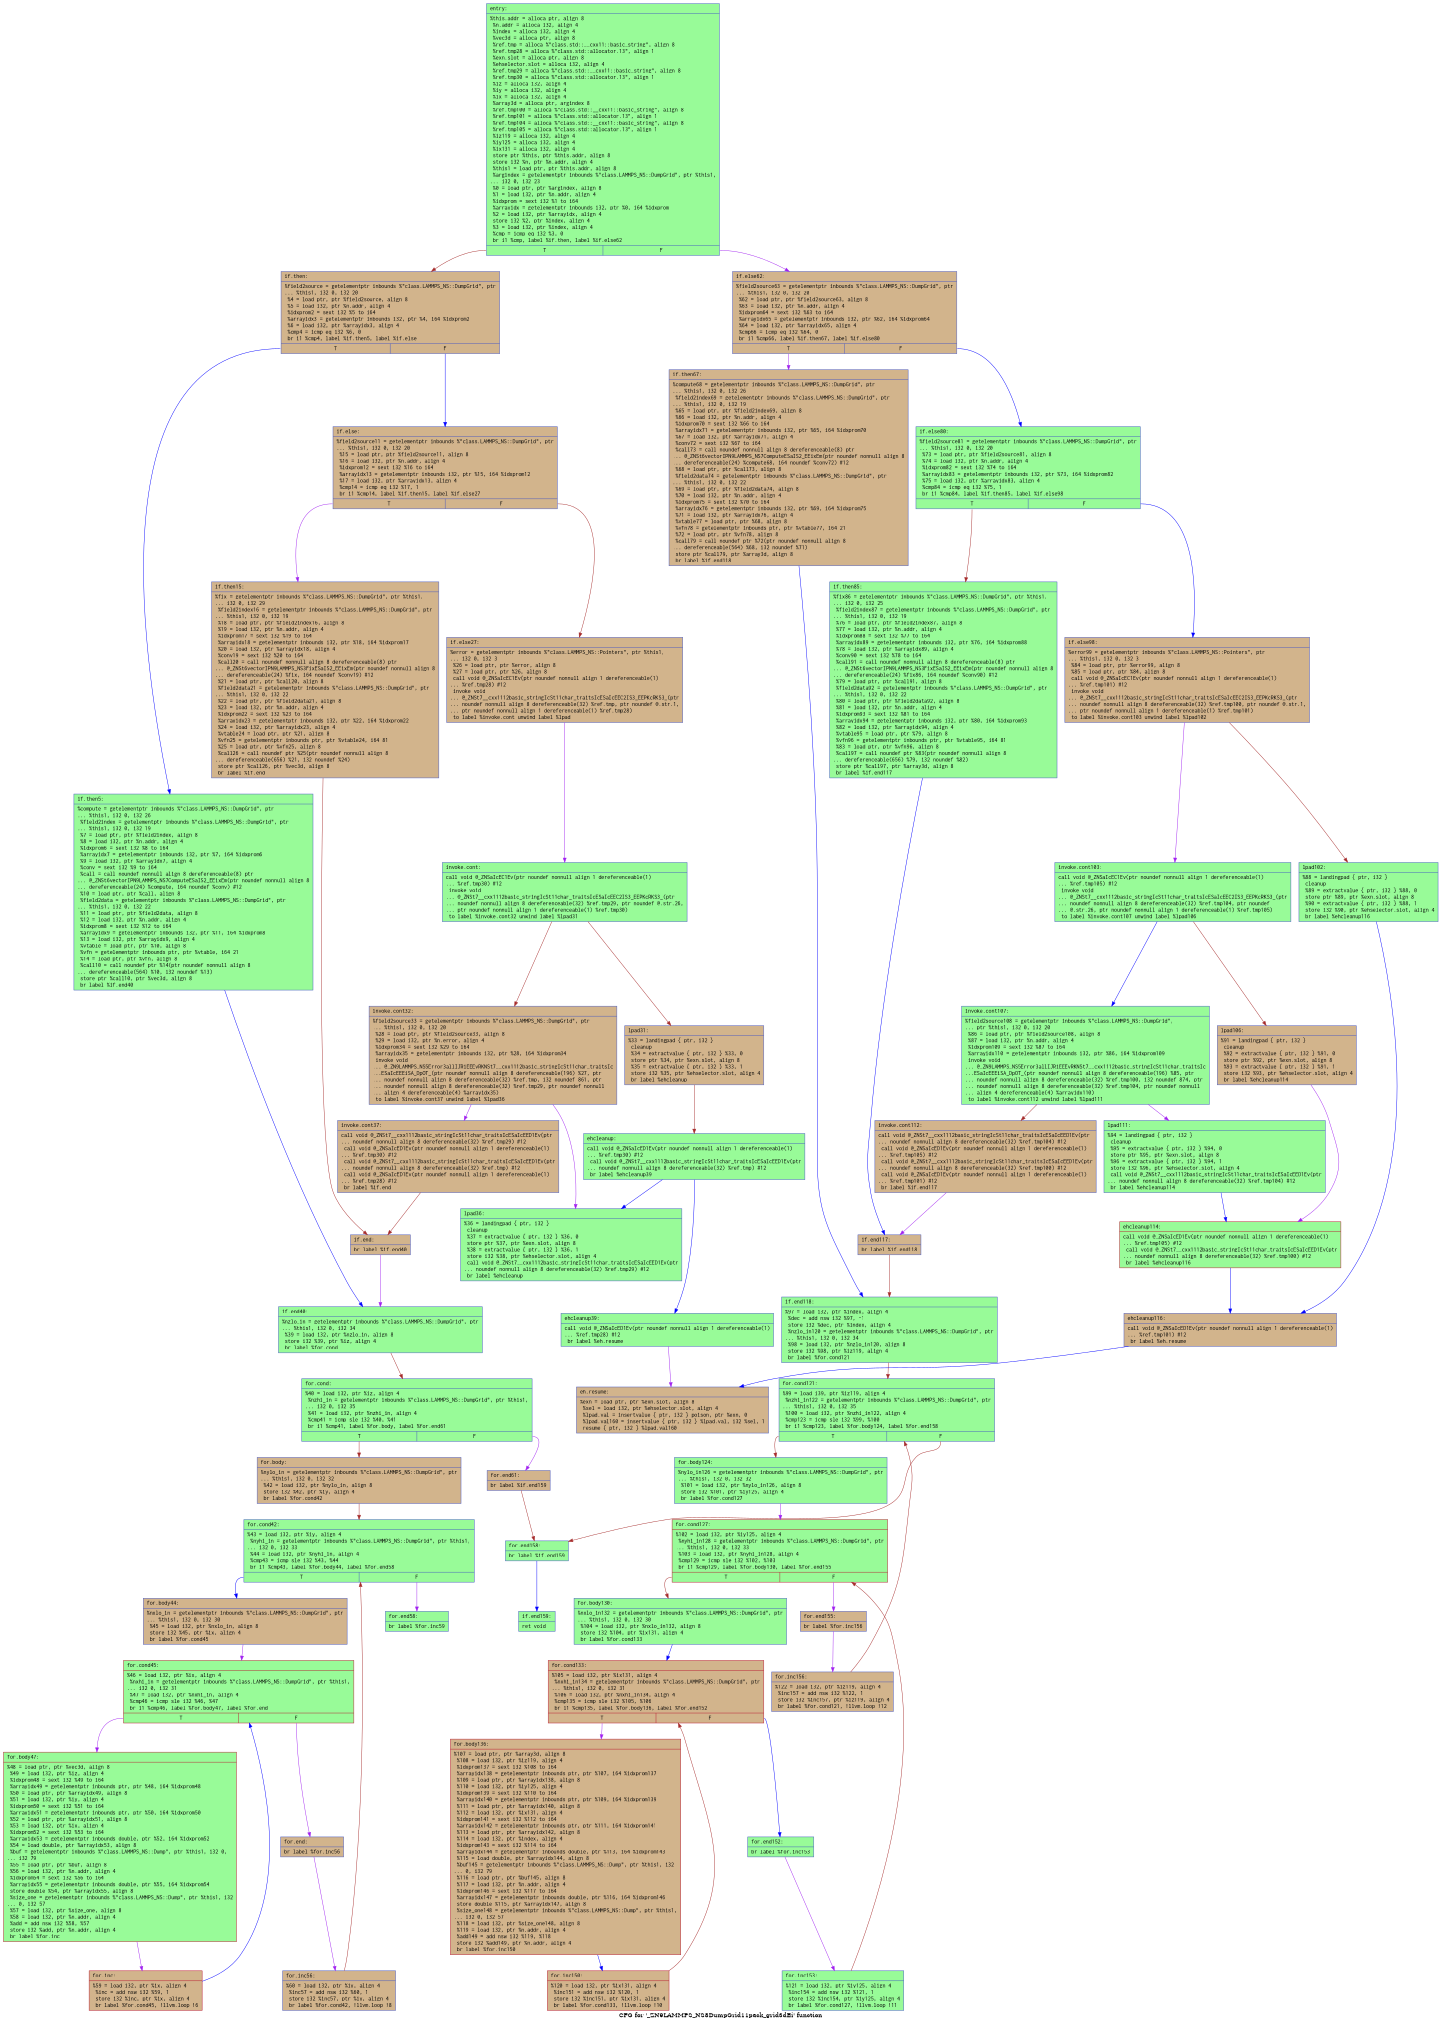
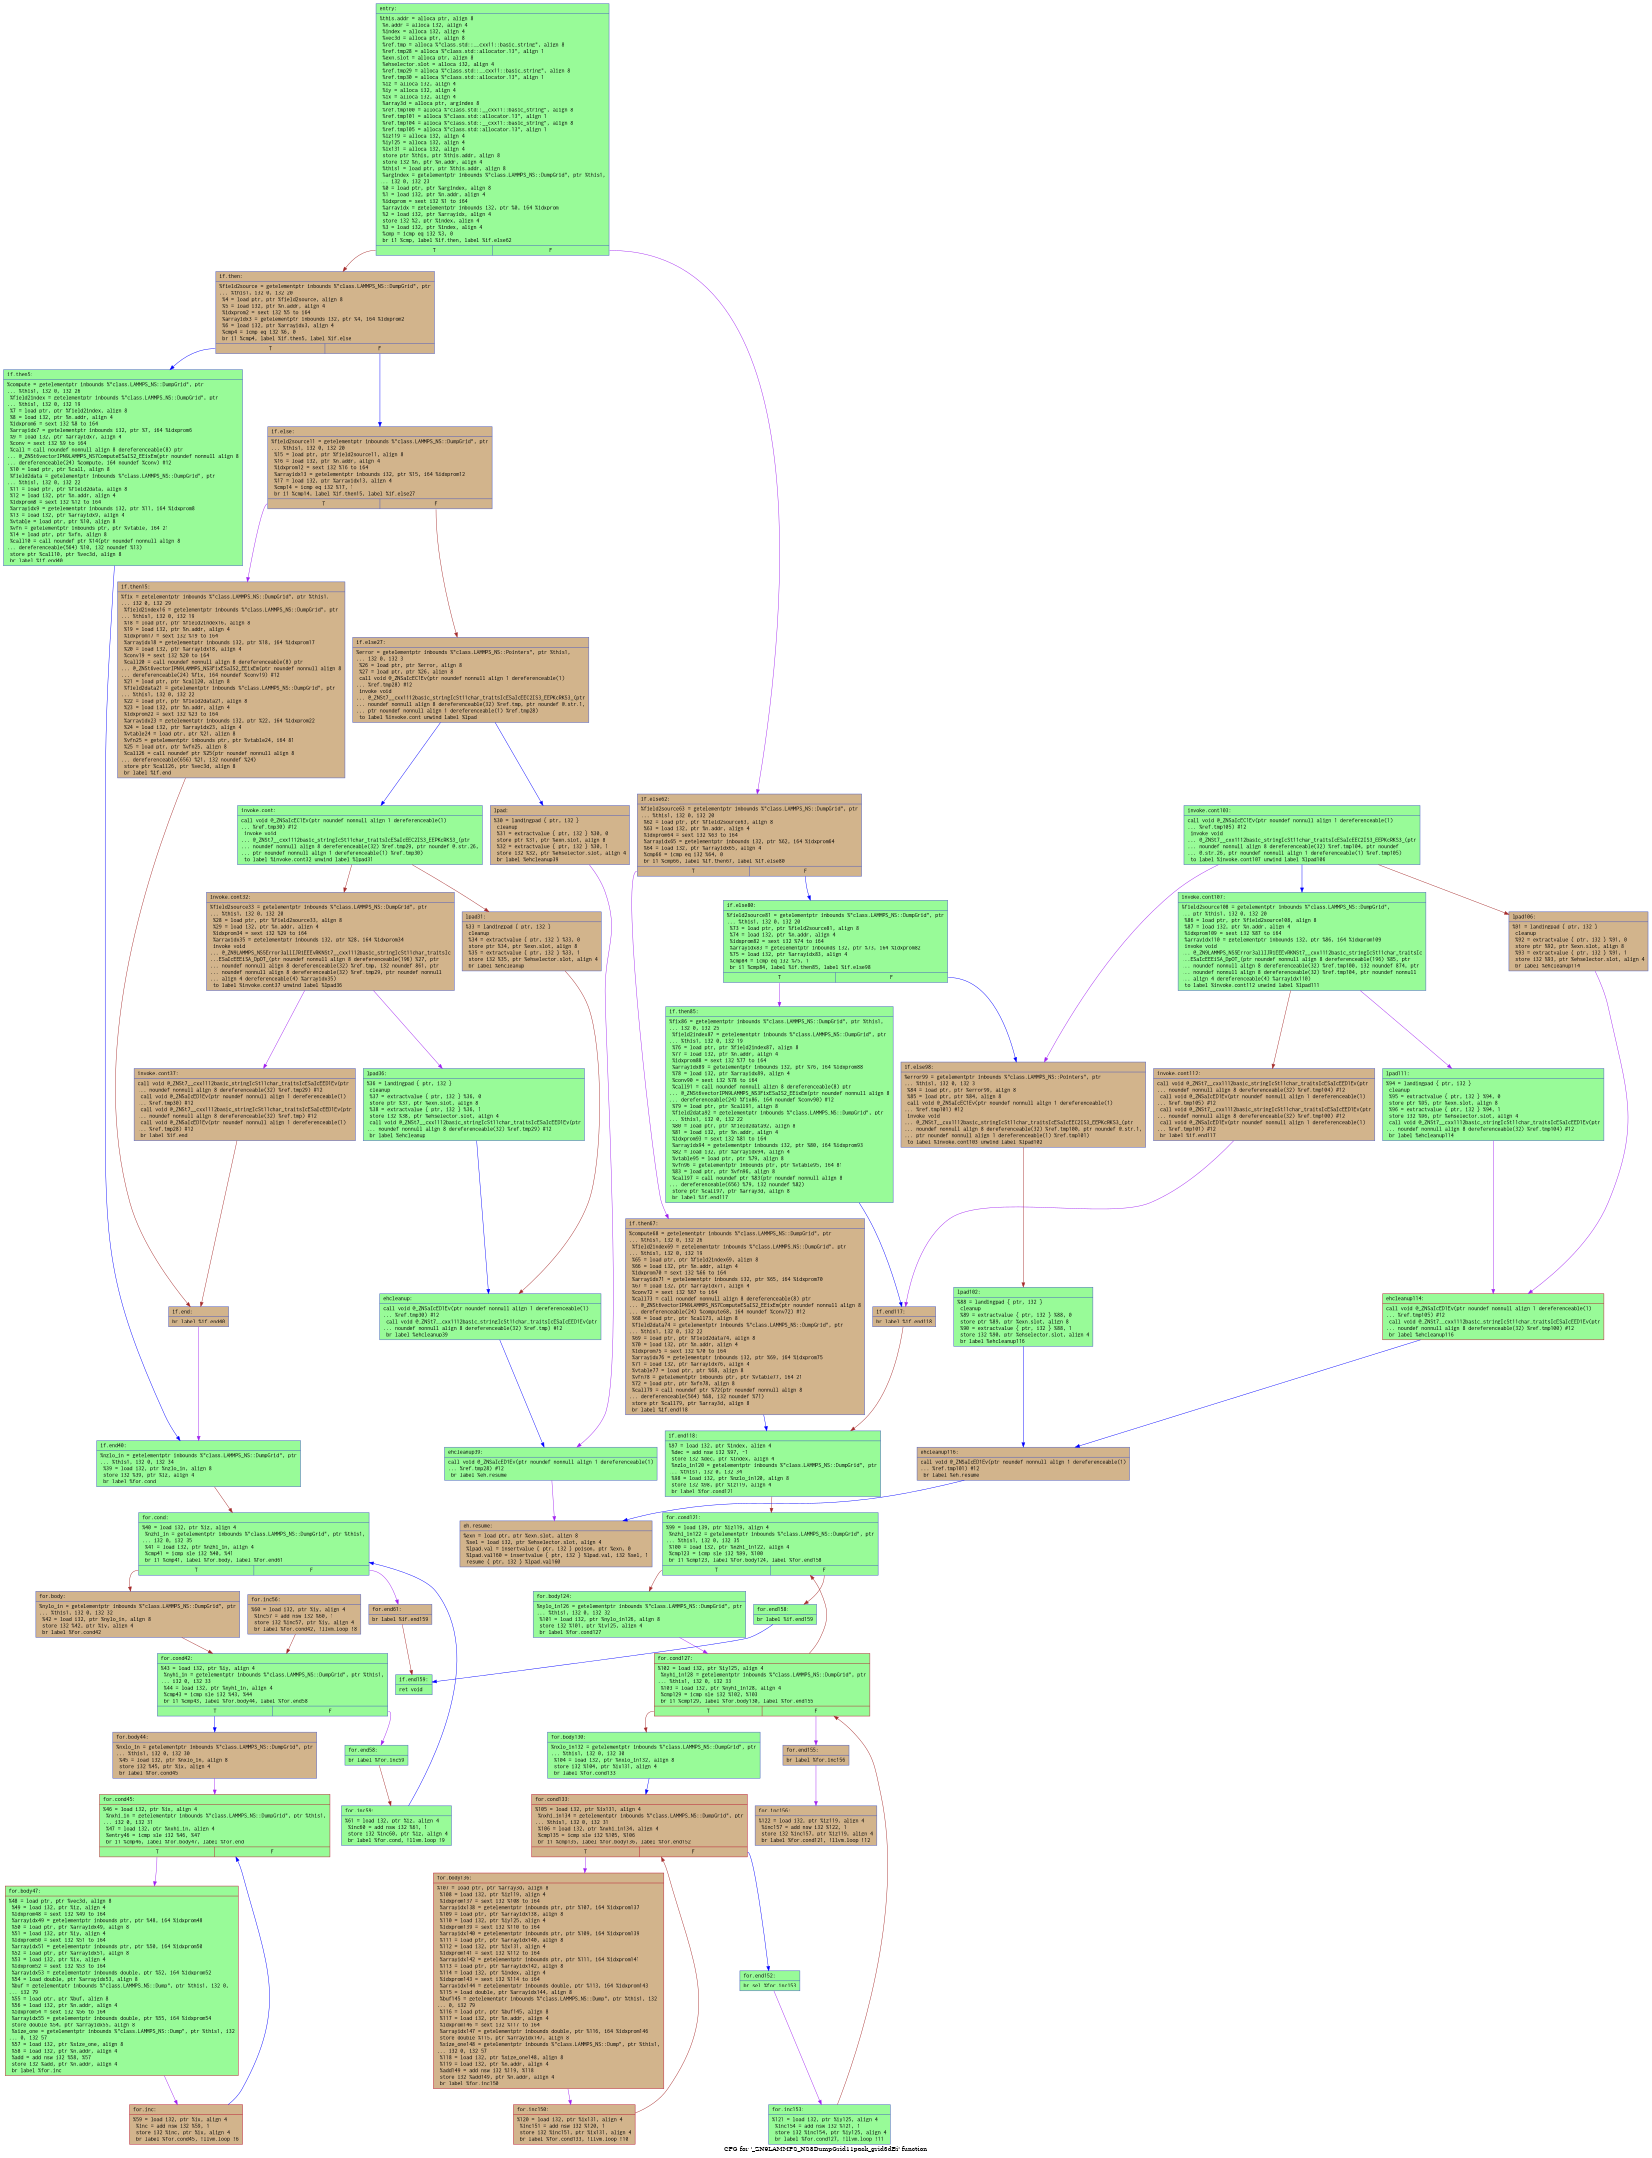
(970, 544) -> (779, 993)
(565, 790) -> (412, 762)
(1180, 790) -> (1119, 949)
none -> (560, 835)
(428, 1041) -> (264, 927)
(644, 1193) -> (482, 1215)
(1223, 1205) -> (1493, 1215)
(527, 1514) -> (407, 1647)
(902, 1564) -> (827, 1617)
(173, 1701) -> (152, 1835)
none -> (396, 1826)
(312, 1847) -> none
(781, 1852) -> (770, 1986)
(599, 1961) -> (569, 2094)
